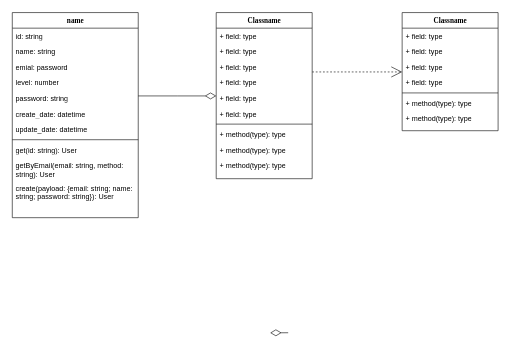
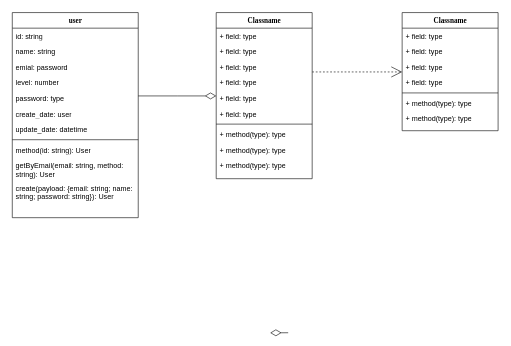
(76, 21) -> (76, 21)
(45, 99) -> (42, 99)
(55, 114) -> (48, 114)
(53, 150) -> (59, 150)
